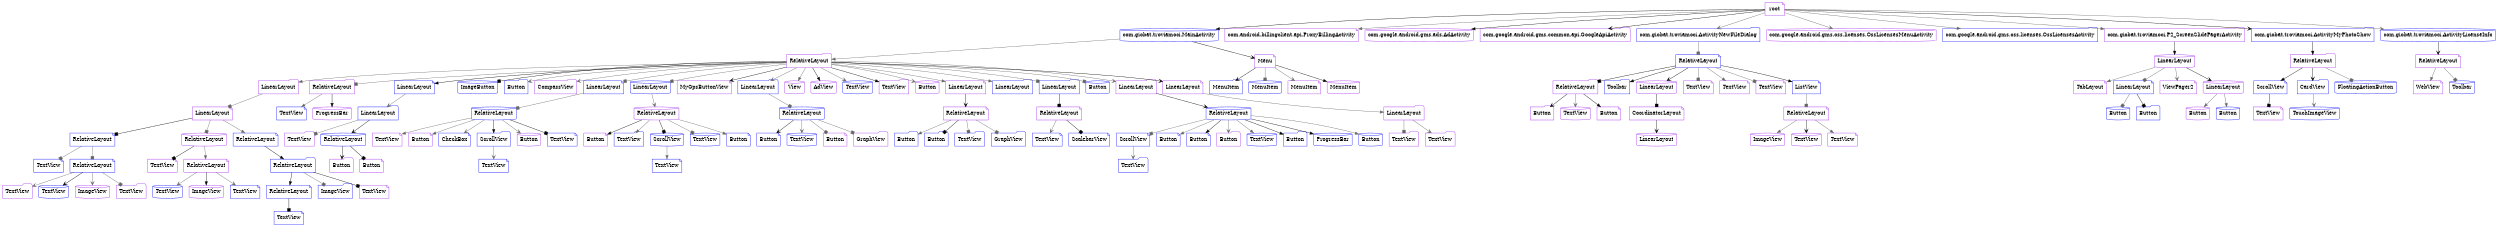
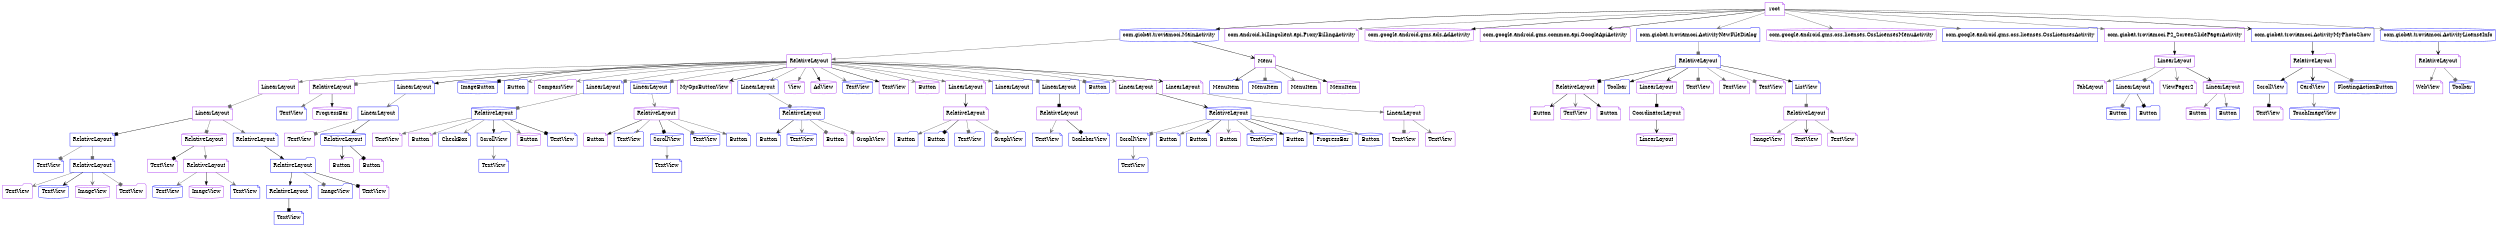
(2313, 87) -> (2313, 87)
